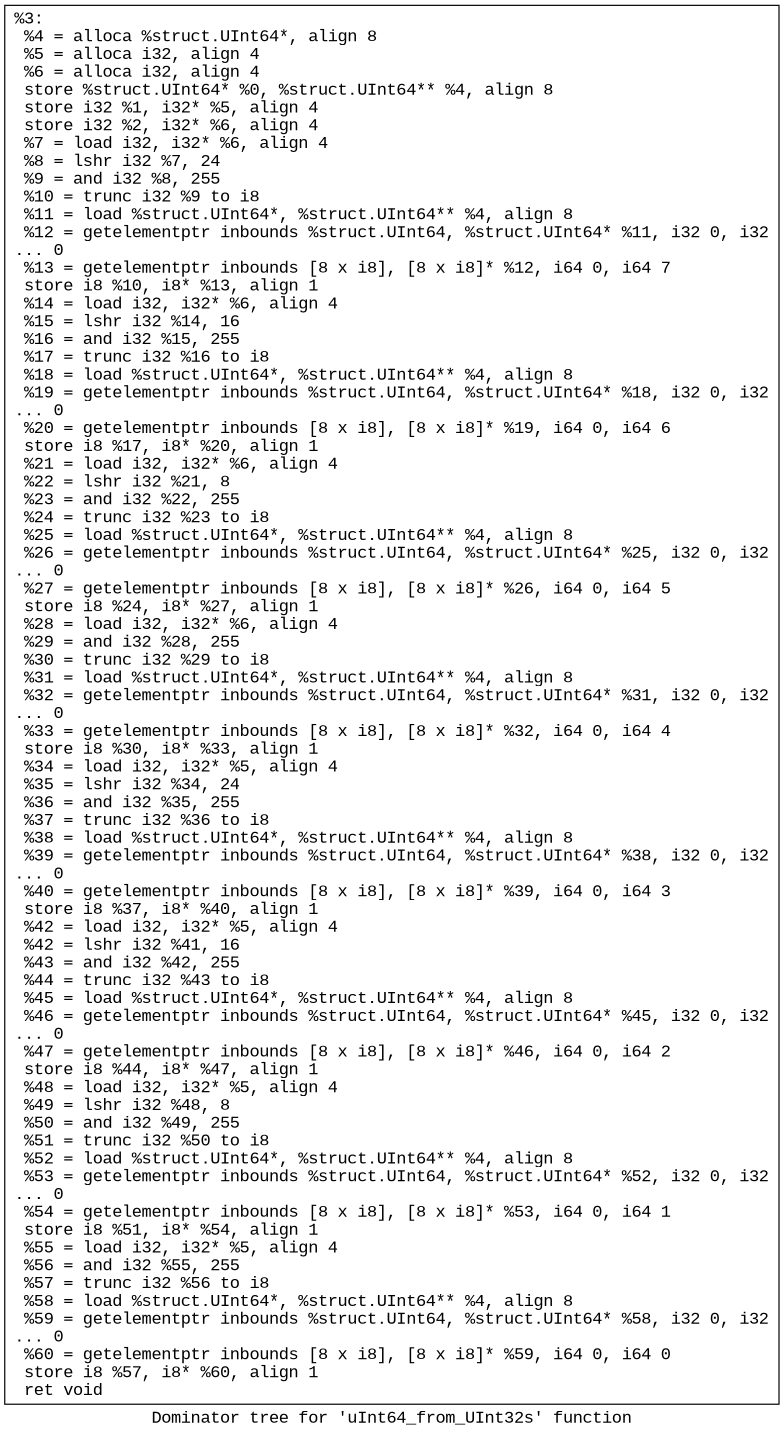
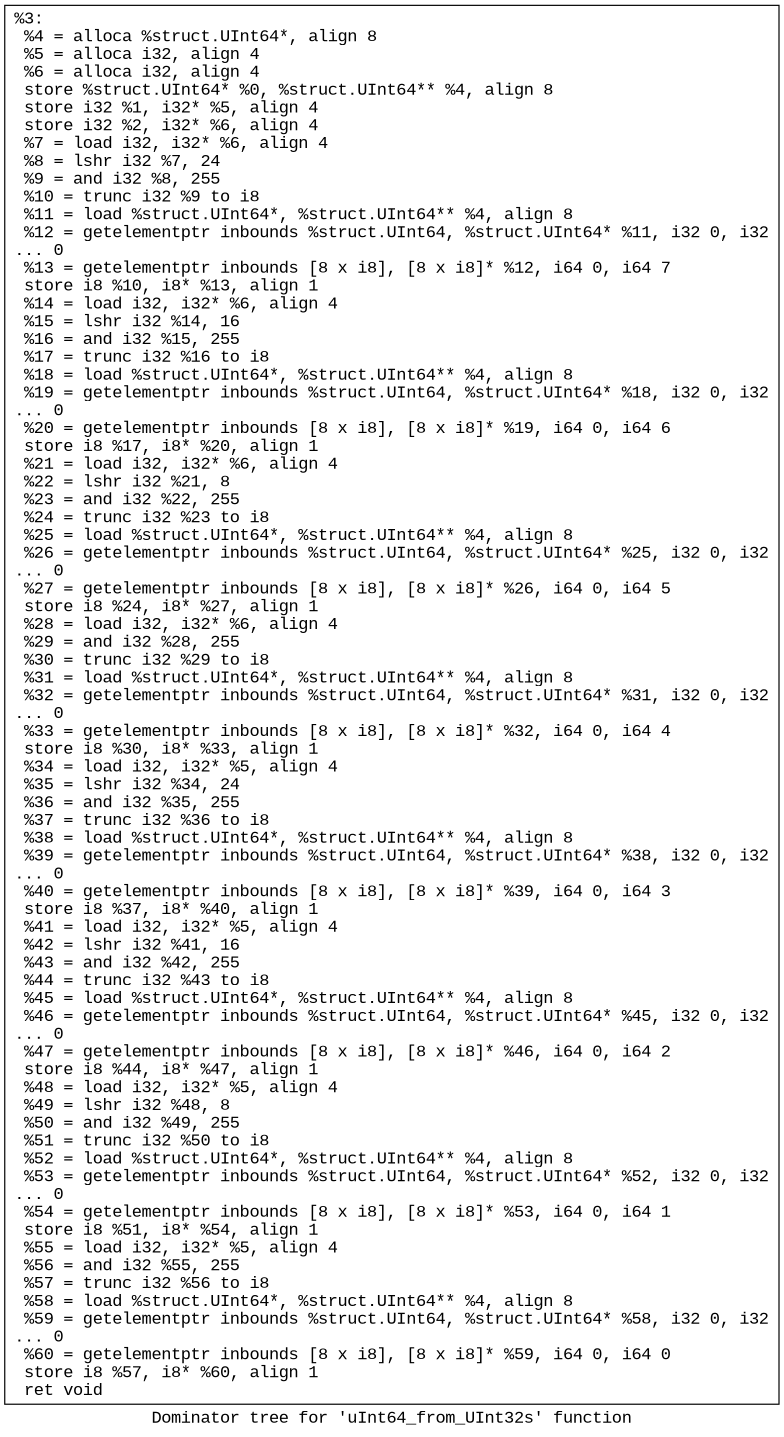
(176, 927) -> (176, 927)
